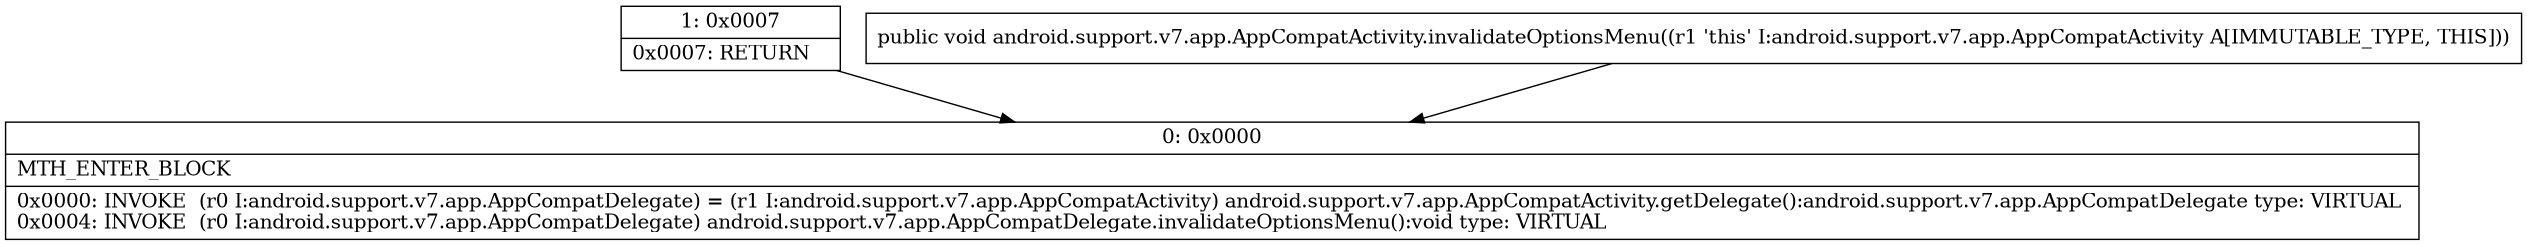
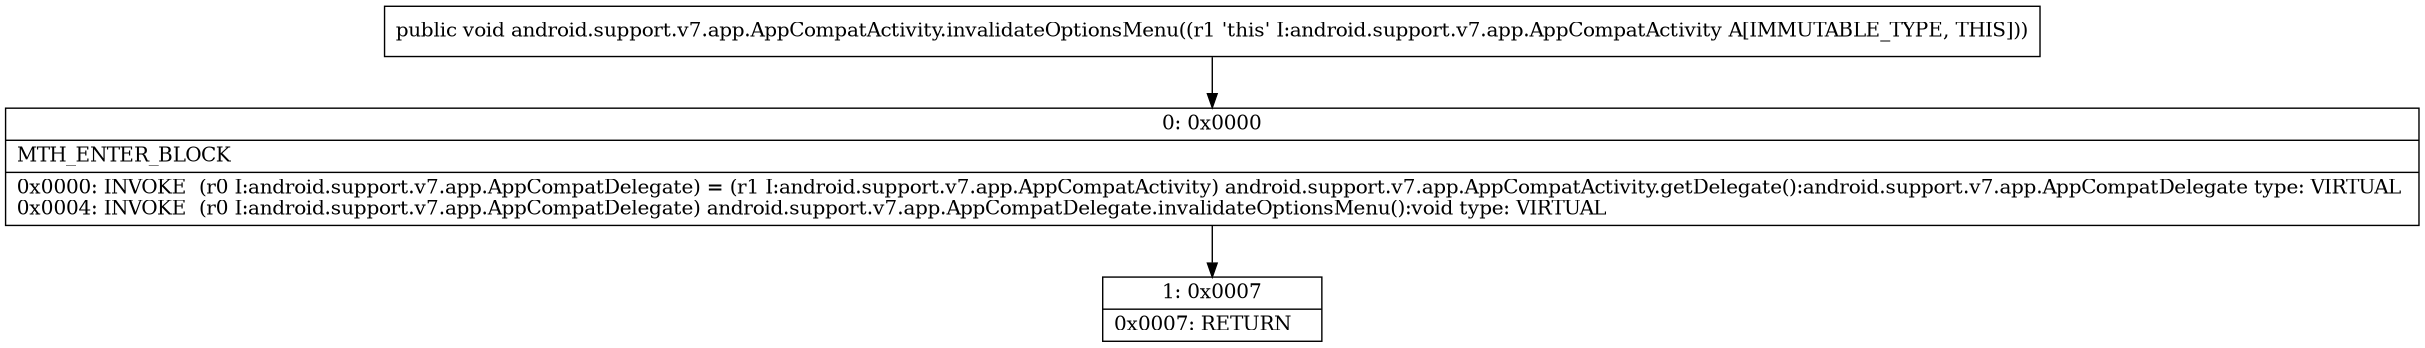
(919, 94) -> (1212, 244)
